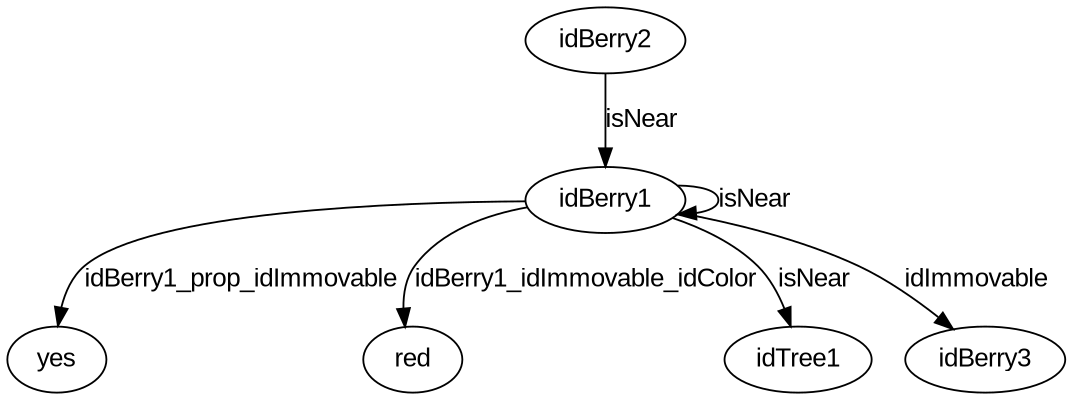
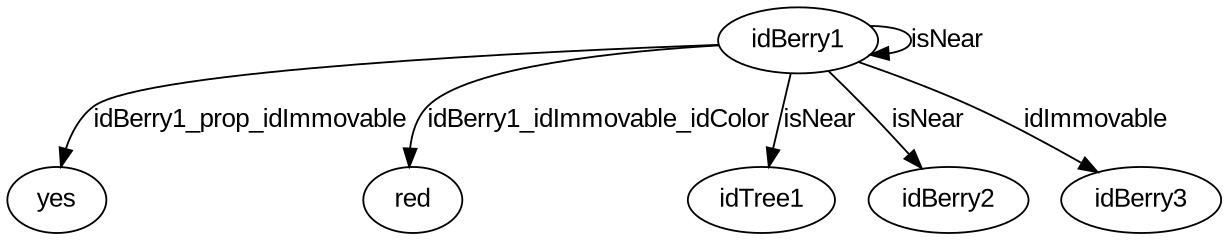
(605, 111) -> (870, 112)
